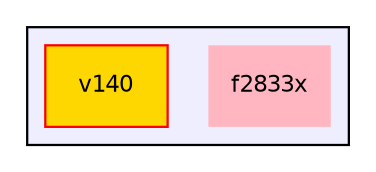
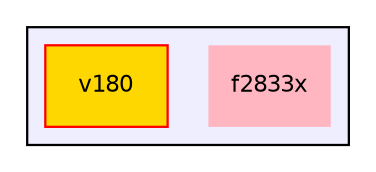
(106, 86) -> (106, 86)
